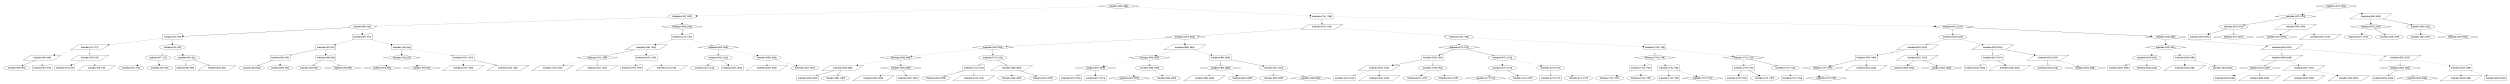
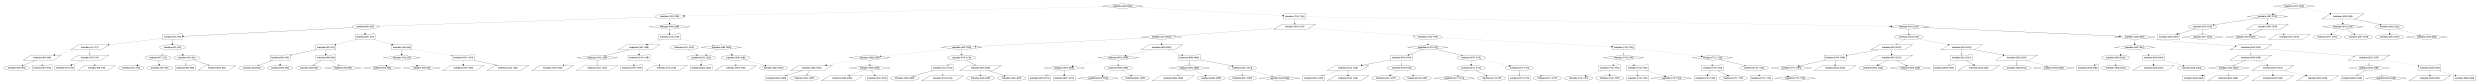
(712, 63) -> (692, 52)
